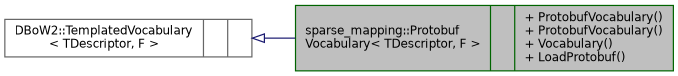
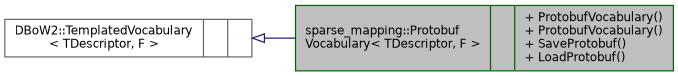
(569, 44) -> (576, 44)
